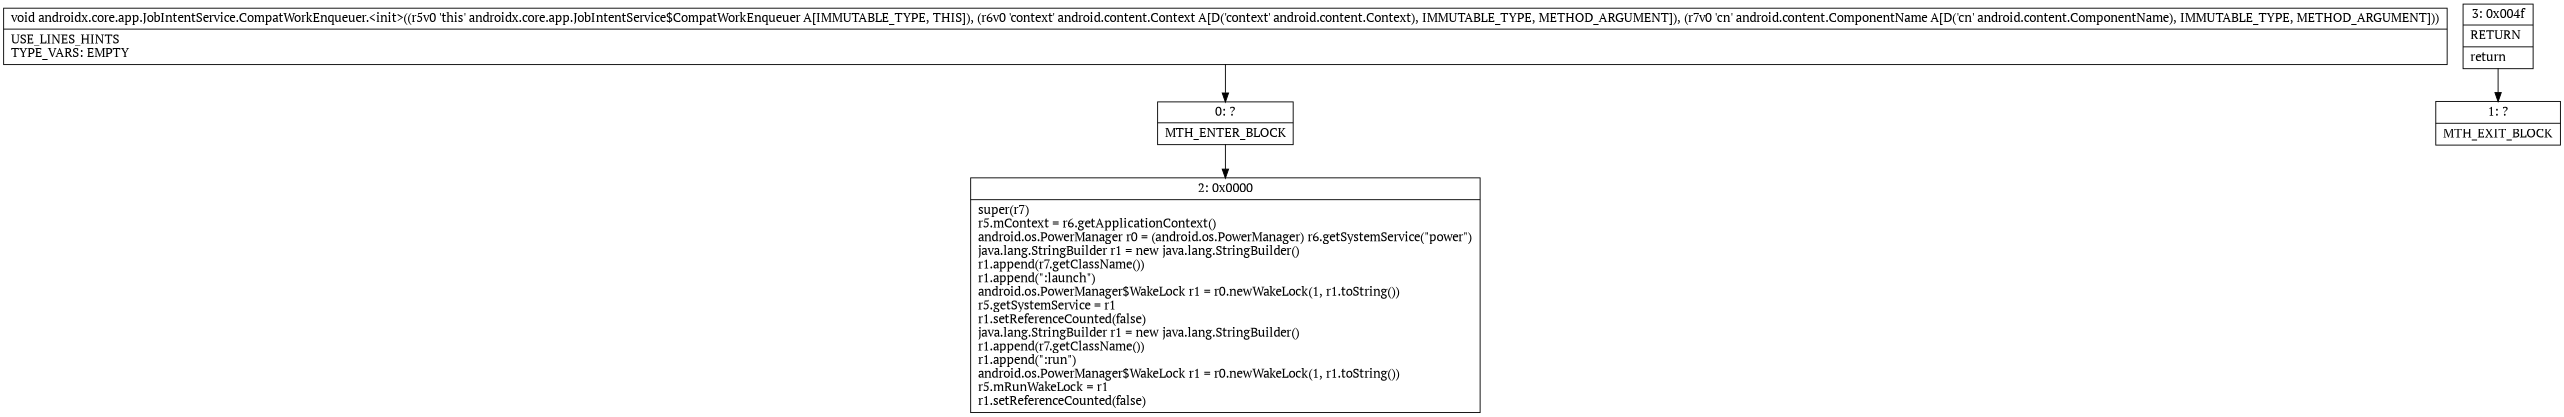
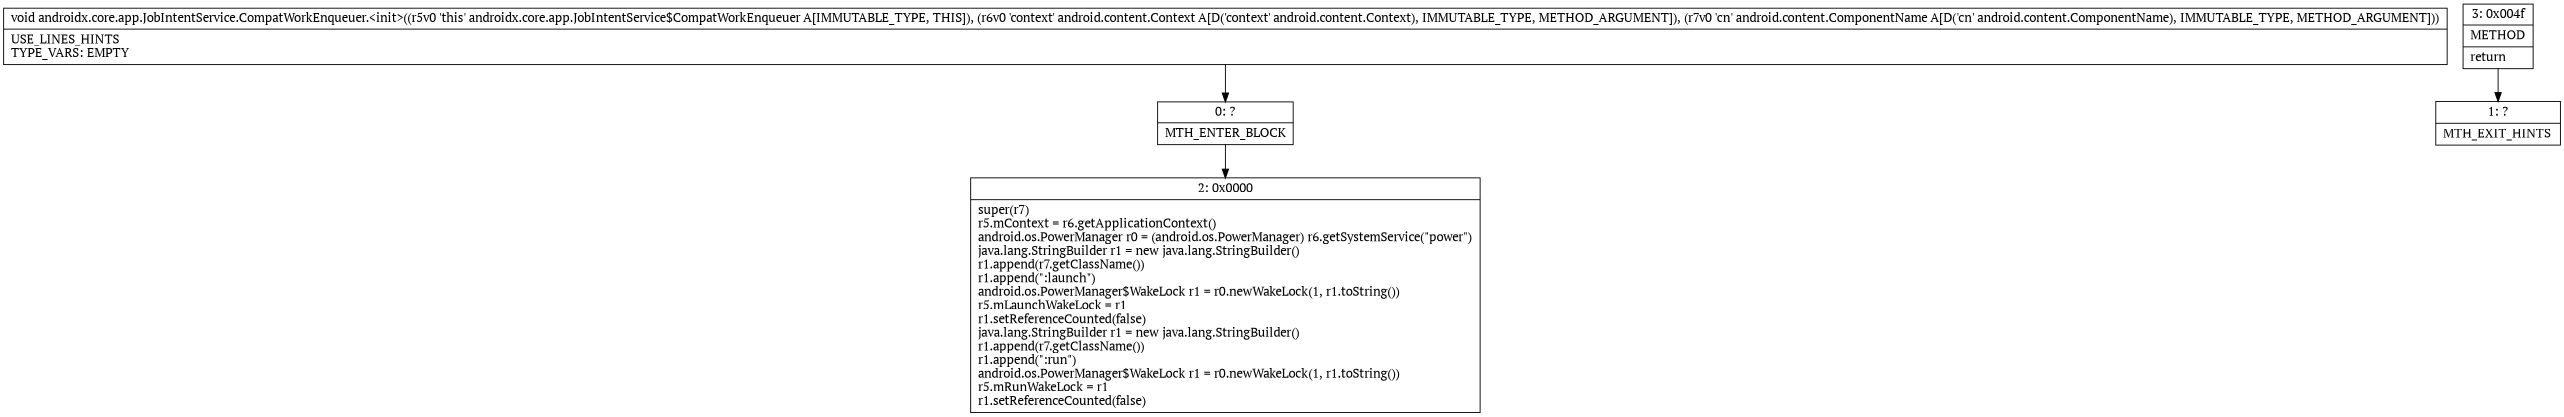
(2496, 35) -> (2498, 35)
(2498, 134) -> (2497, 134)
(1047, 306) -> (1053, 306)
